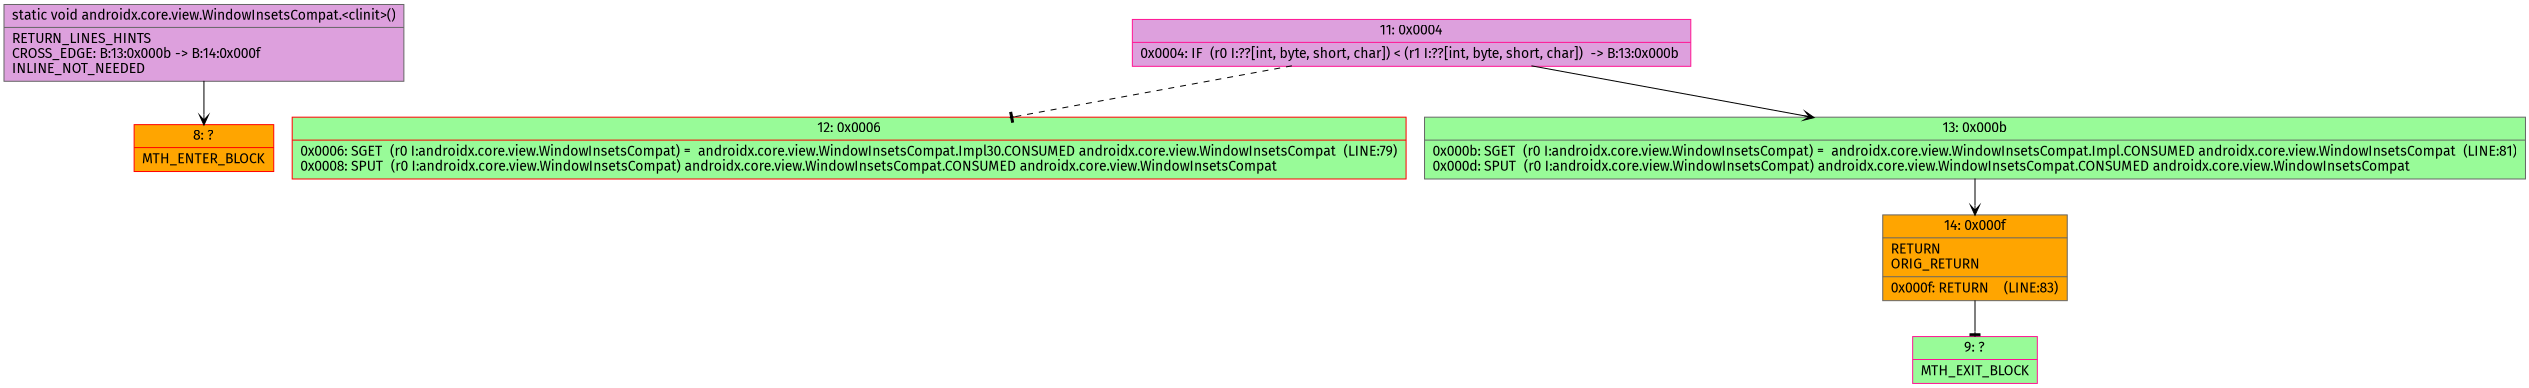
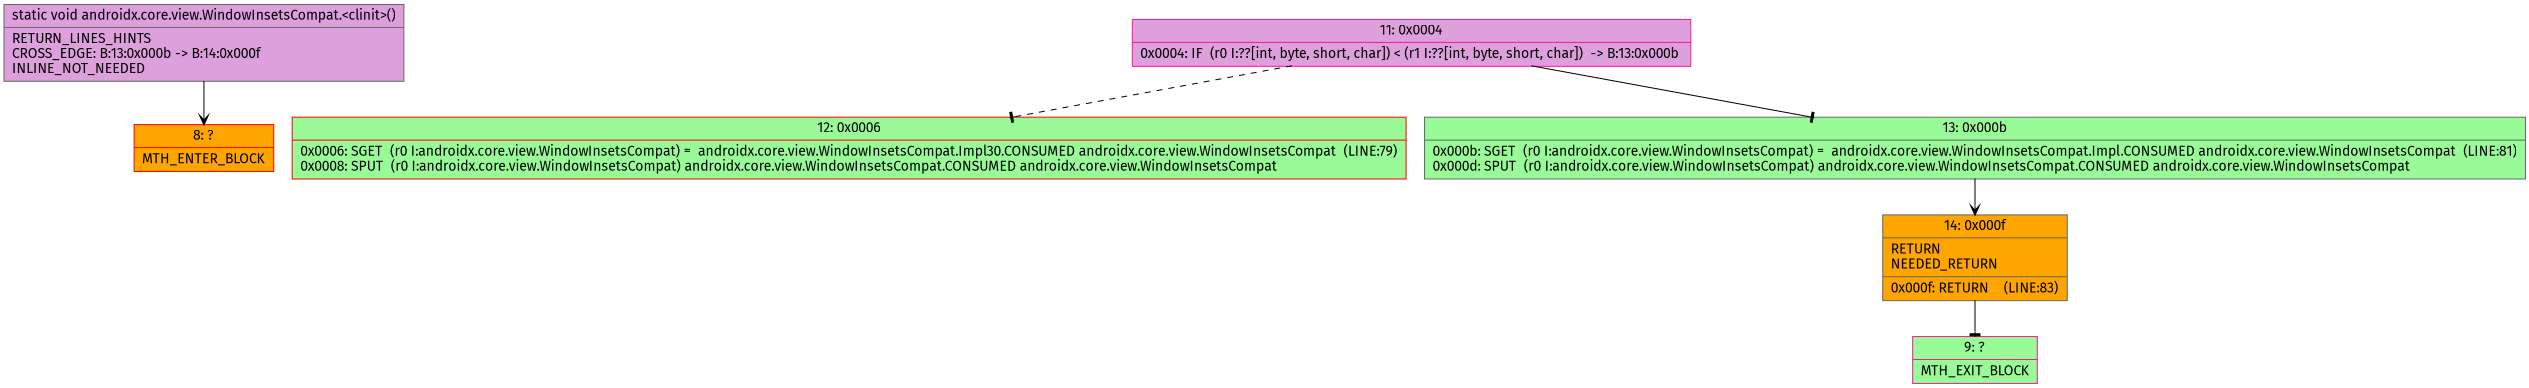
(1670, 91) -> (1670, 91)
(1936, 264) -> (1945, 264)
